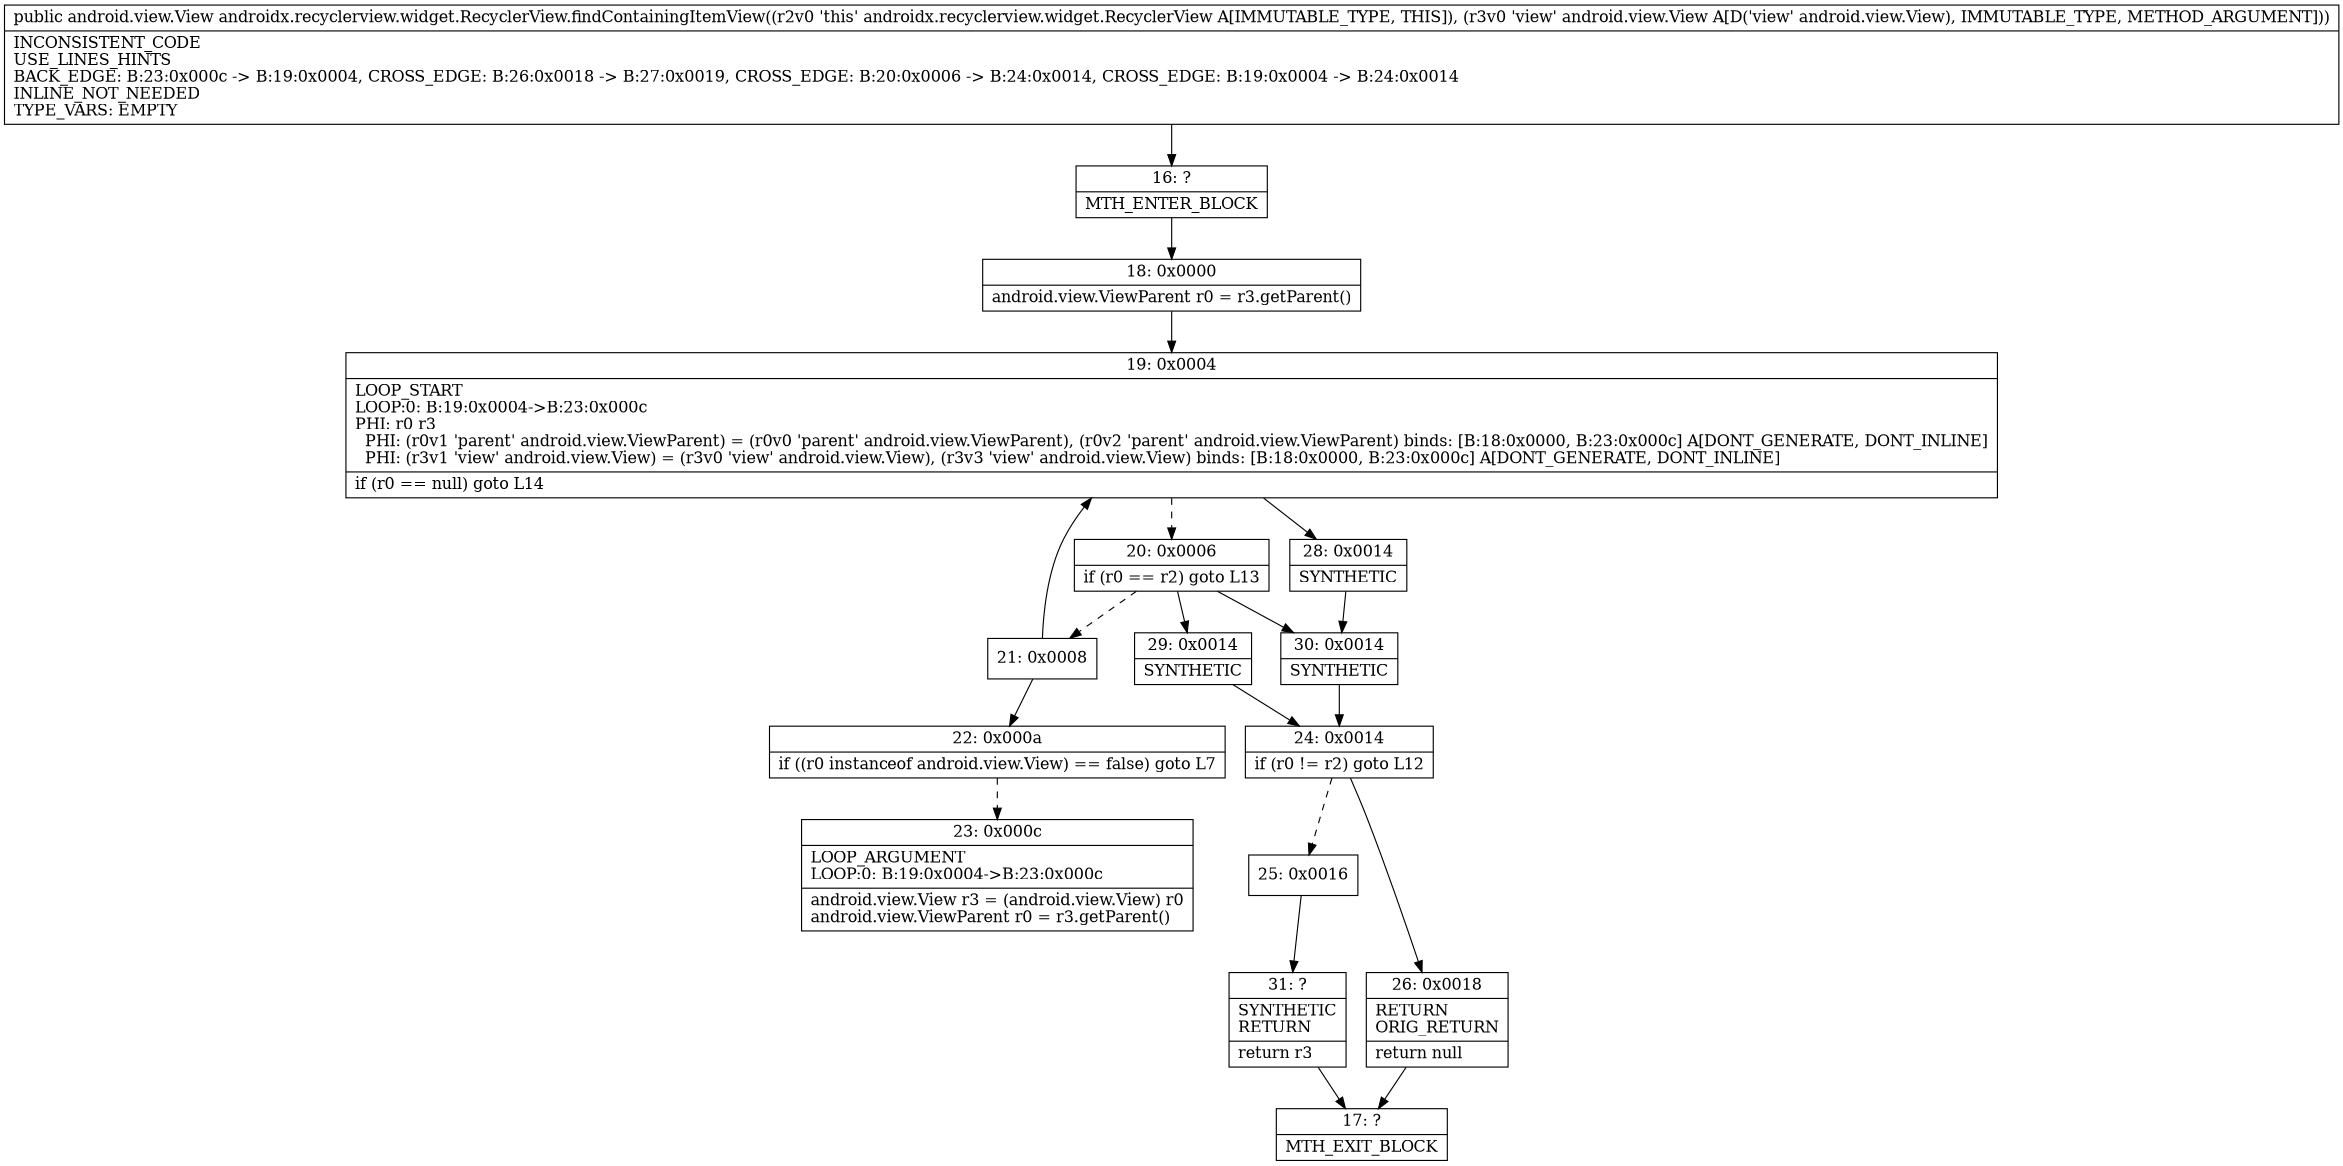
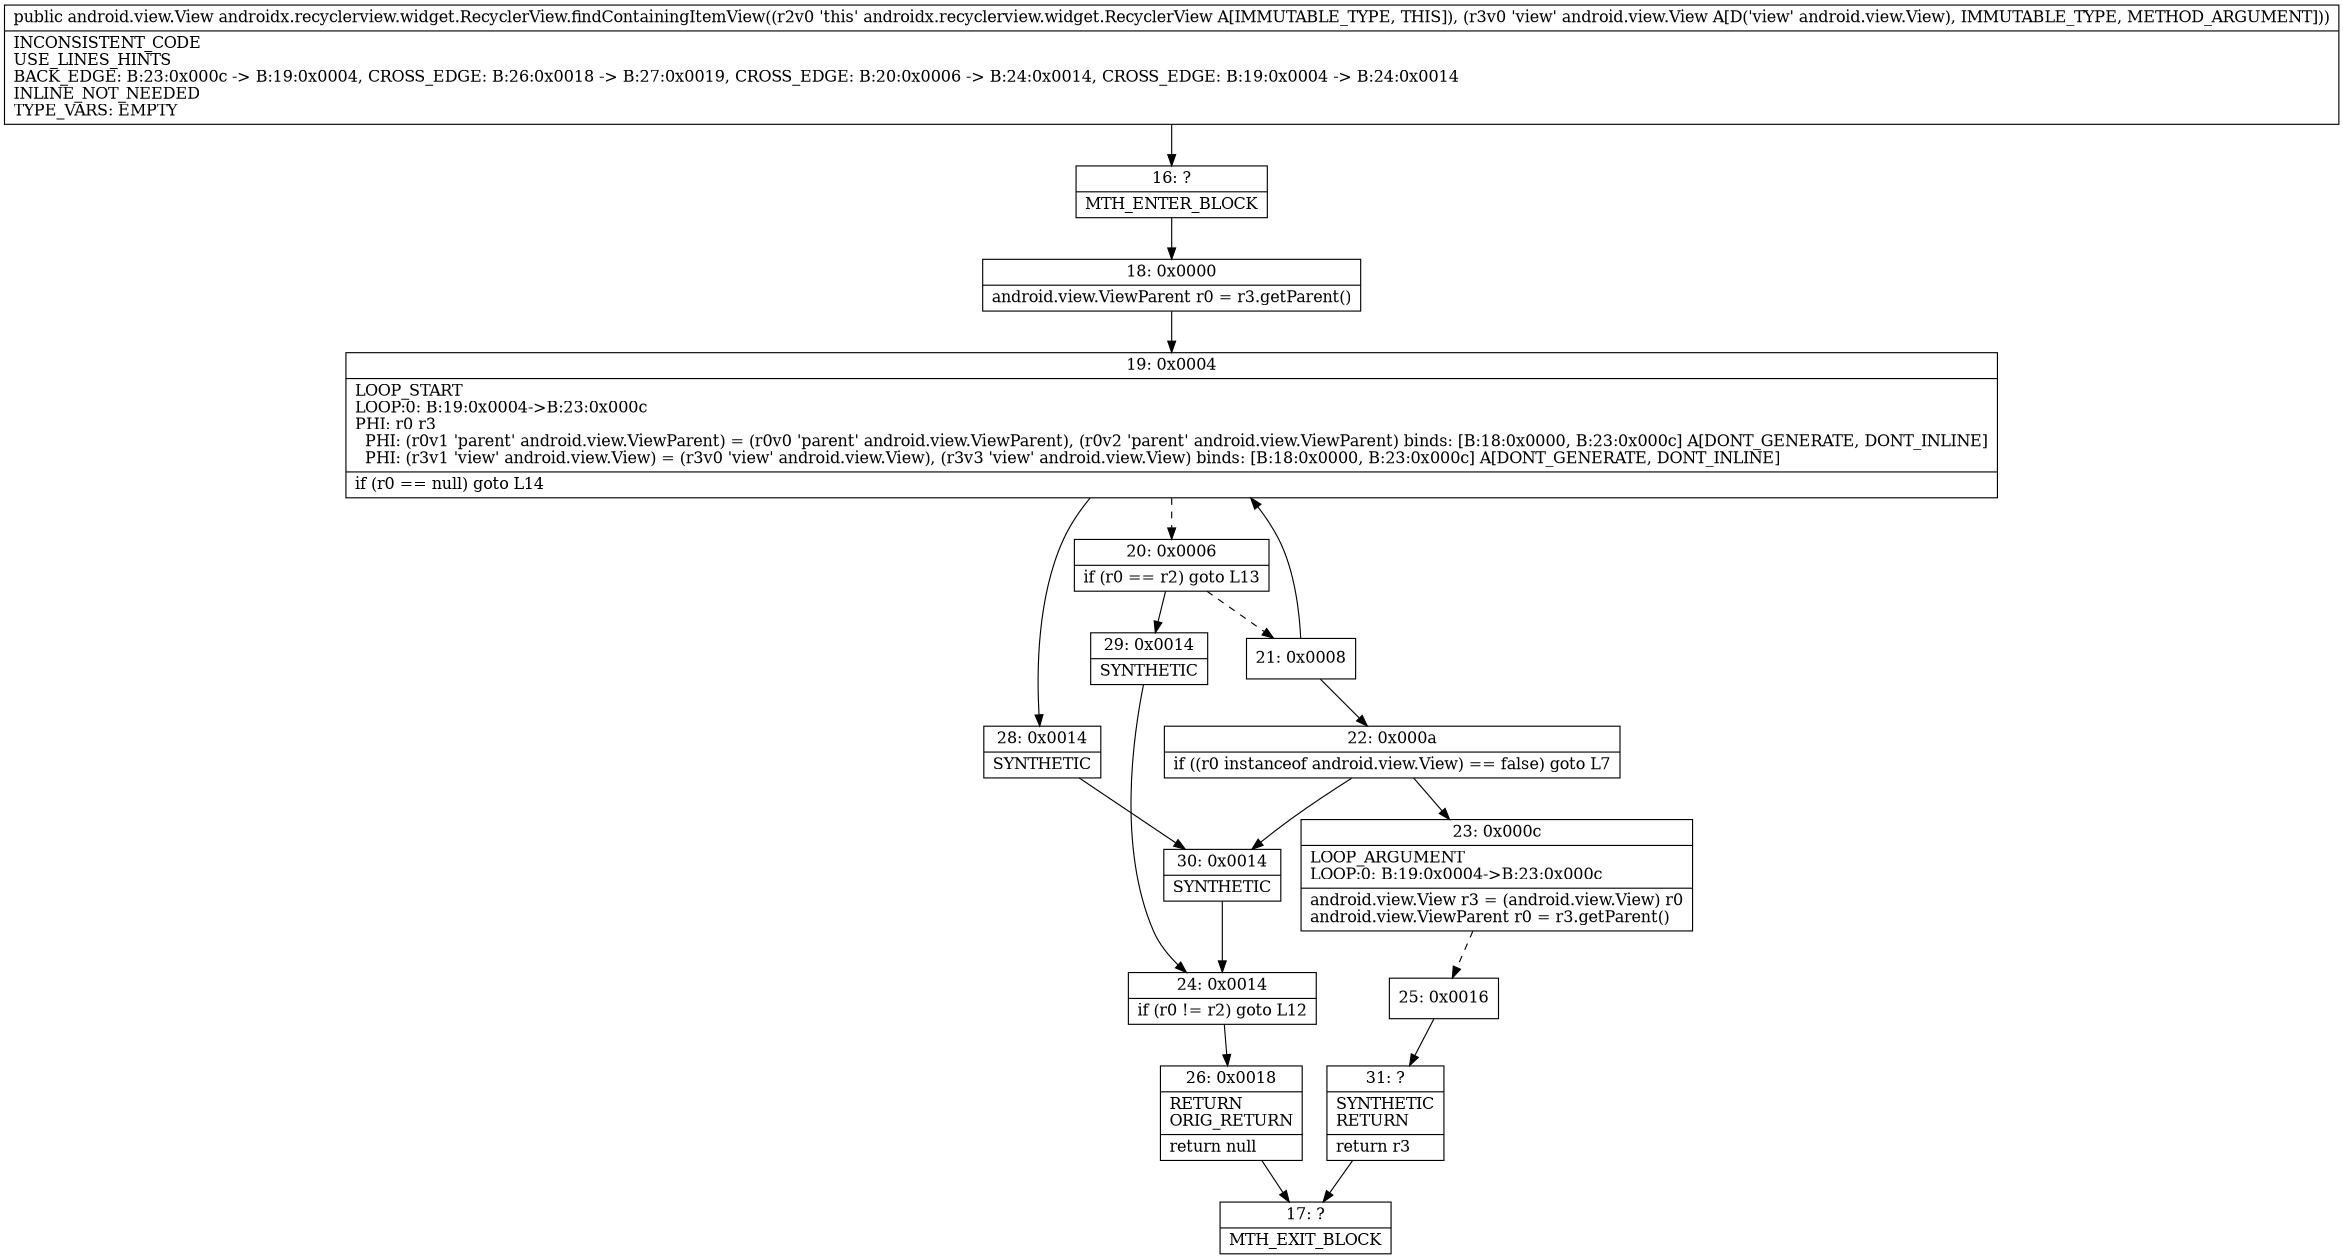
(1251, 609) -> (1305, 809)
(997, 793) -> (1428, 794)
(1322, 811) -> (1465, 949)
